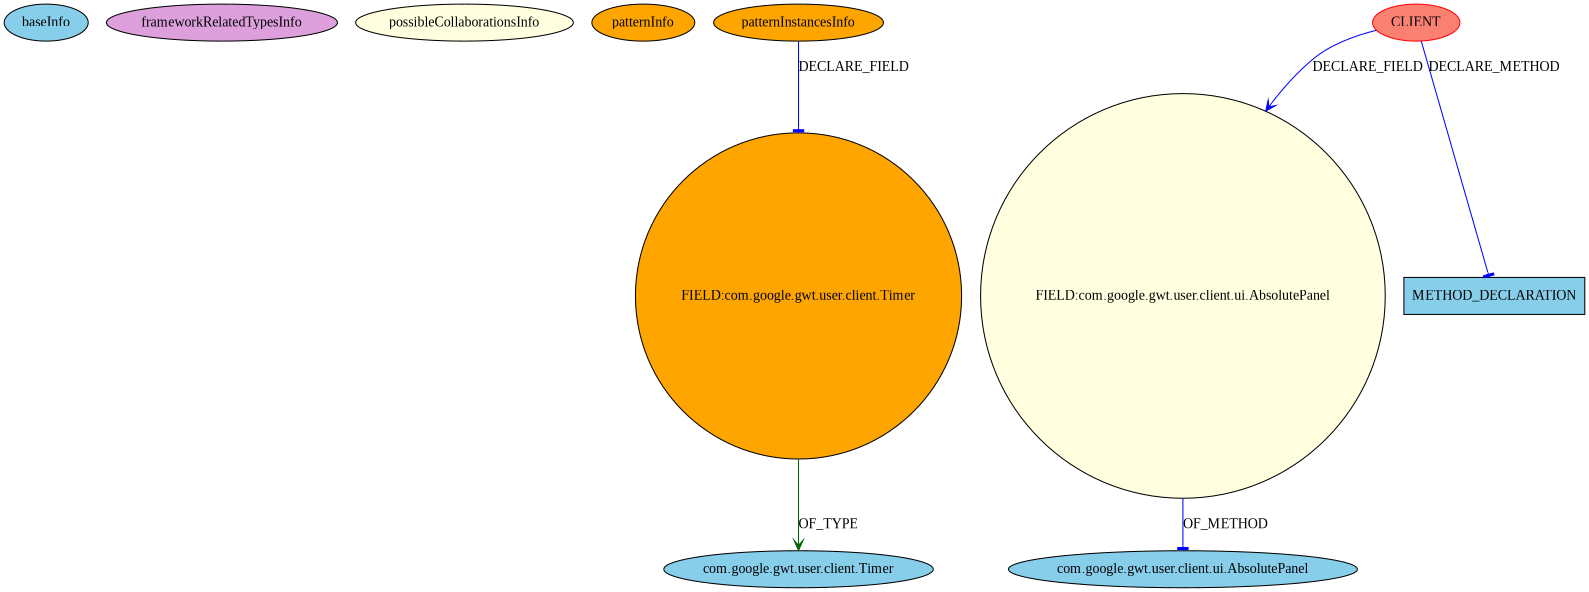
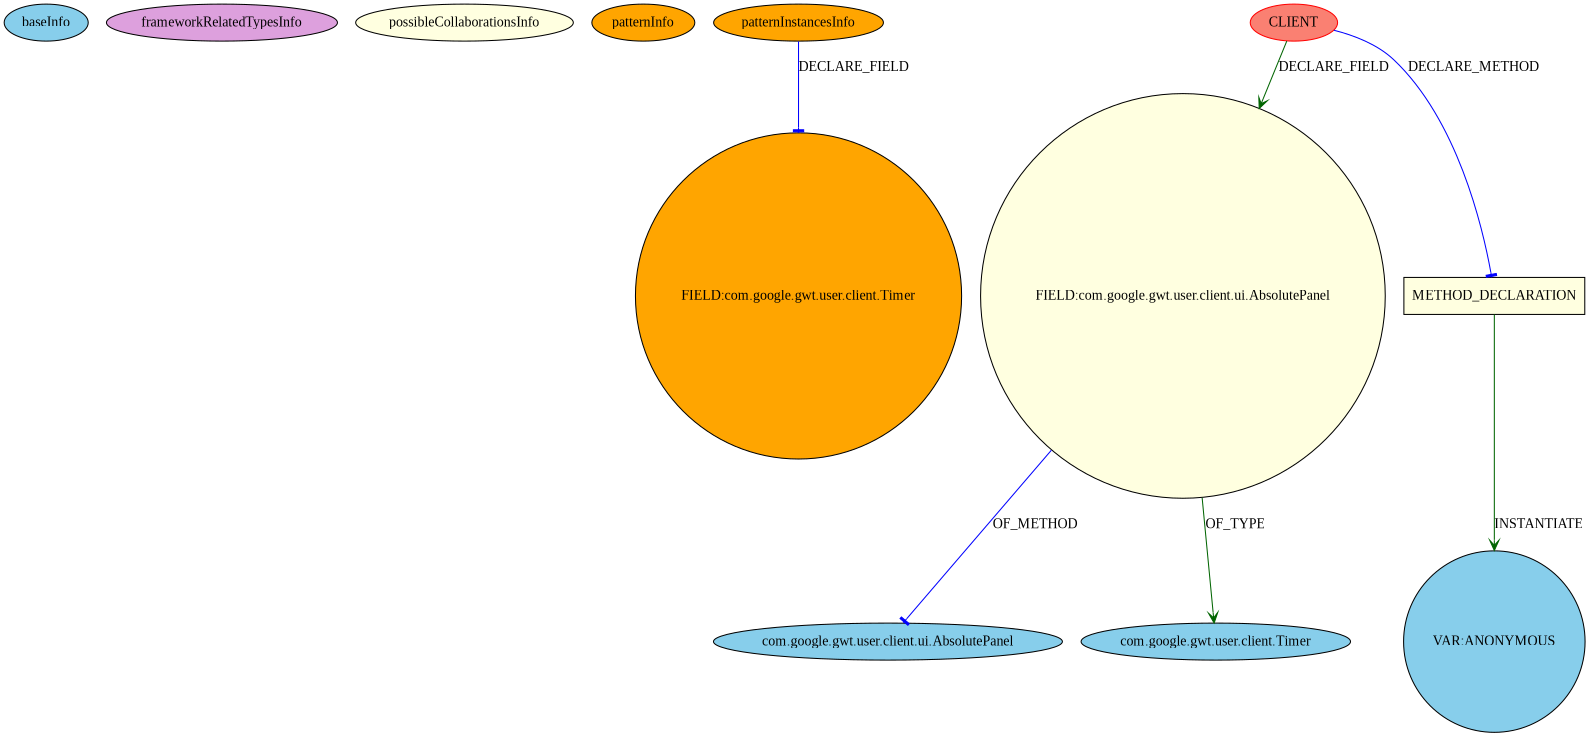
(1317, 56) -> (1275, 70)
(1494, 296) -> (1494, 296)
(799, 500) -> (1208, 555)
none -> (1494, 642)
